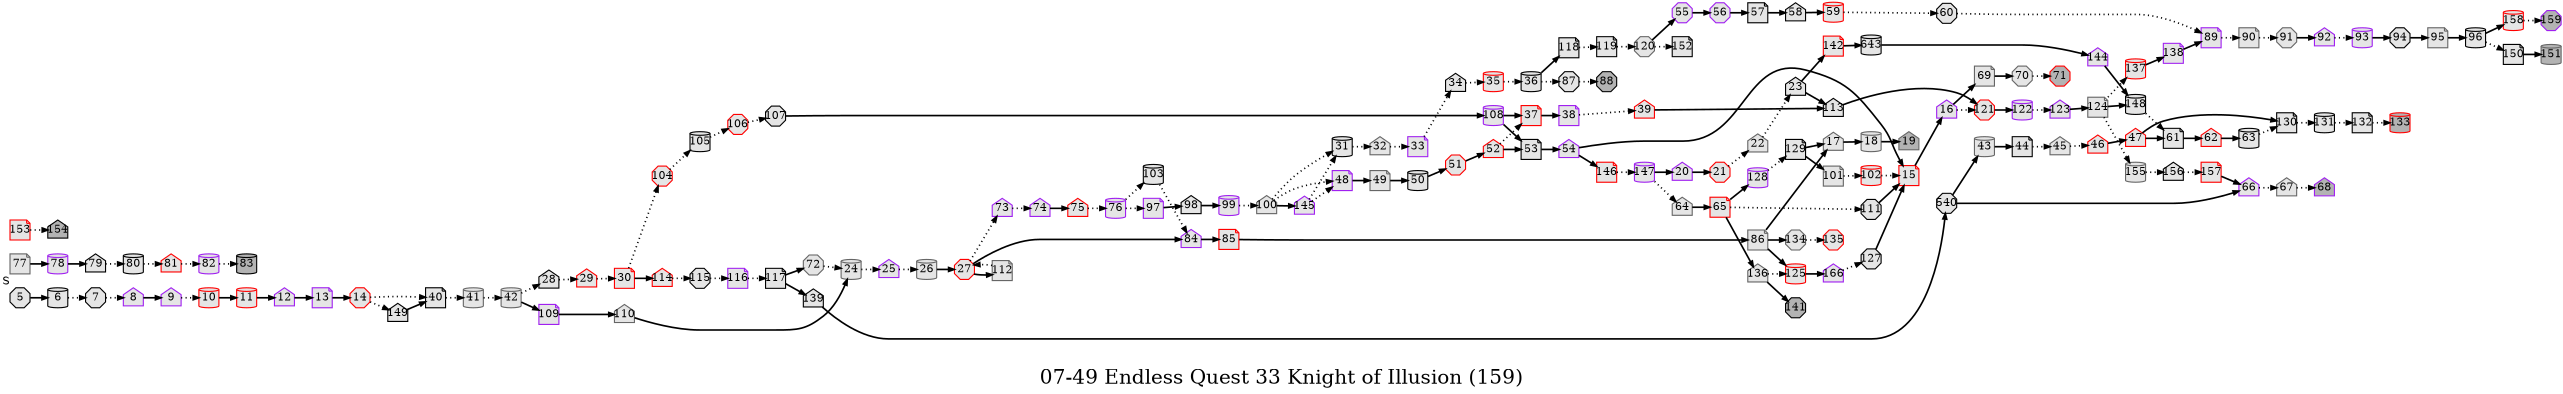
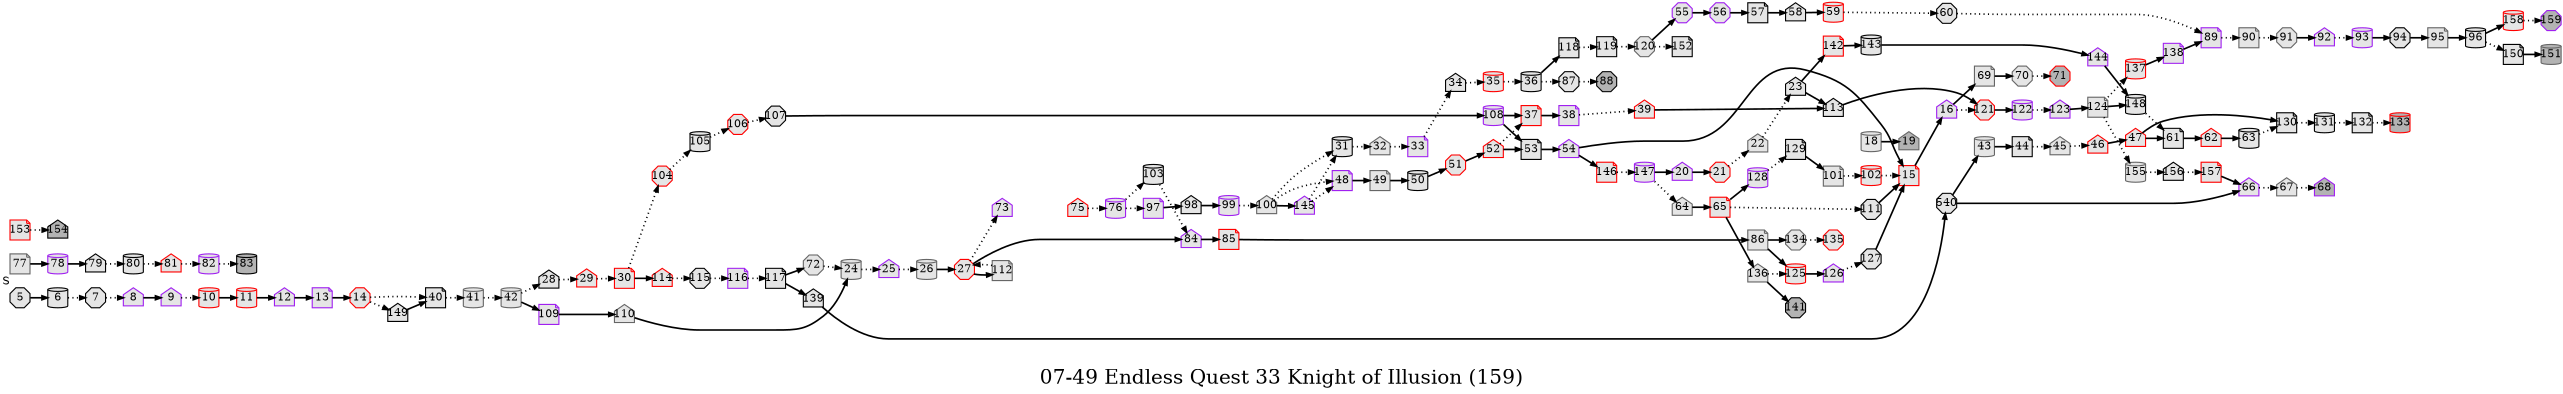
(1871, 45) -> (1871, 45)
(1833, 142) -> none
(1040, 208) -> none
(1833, 274) -> (1833, 274)
